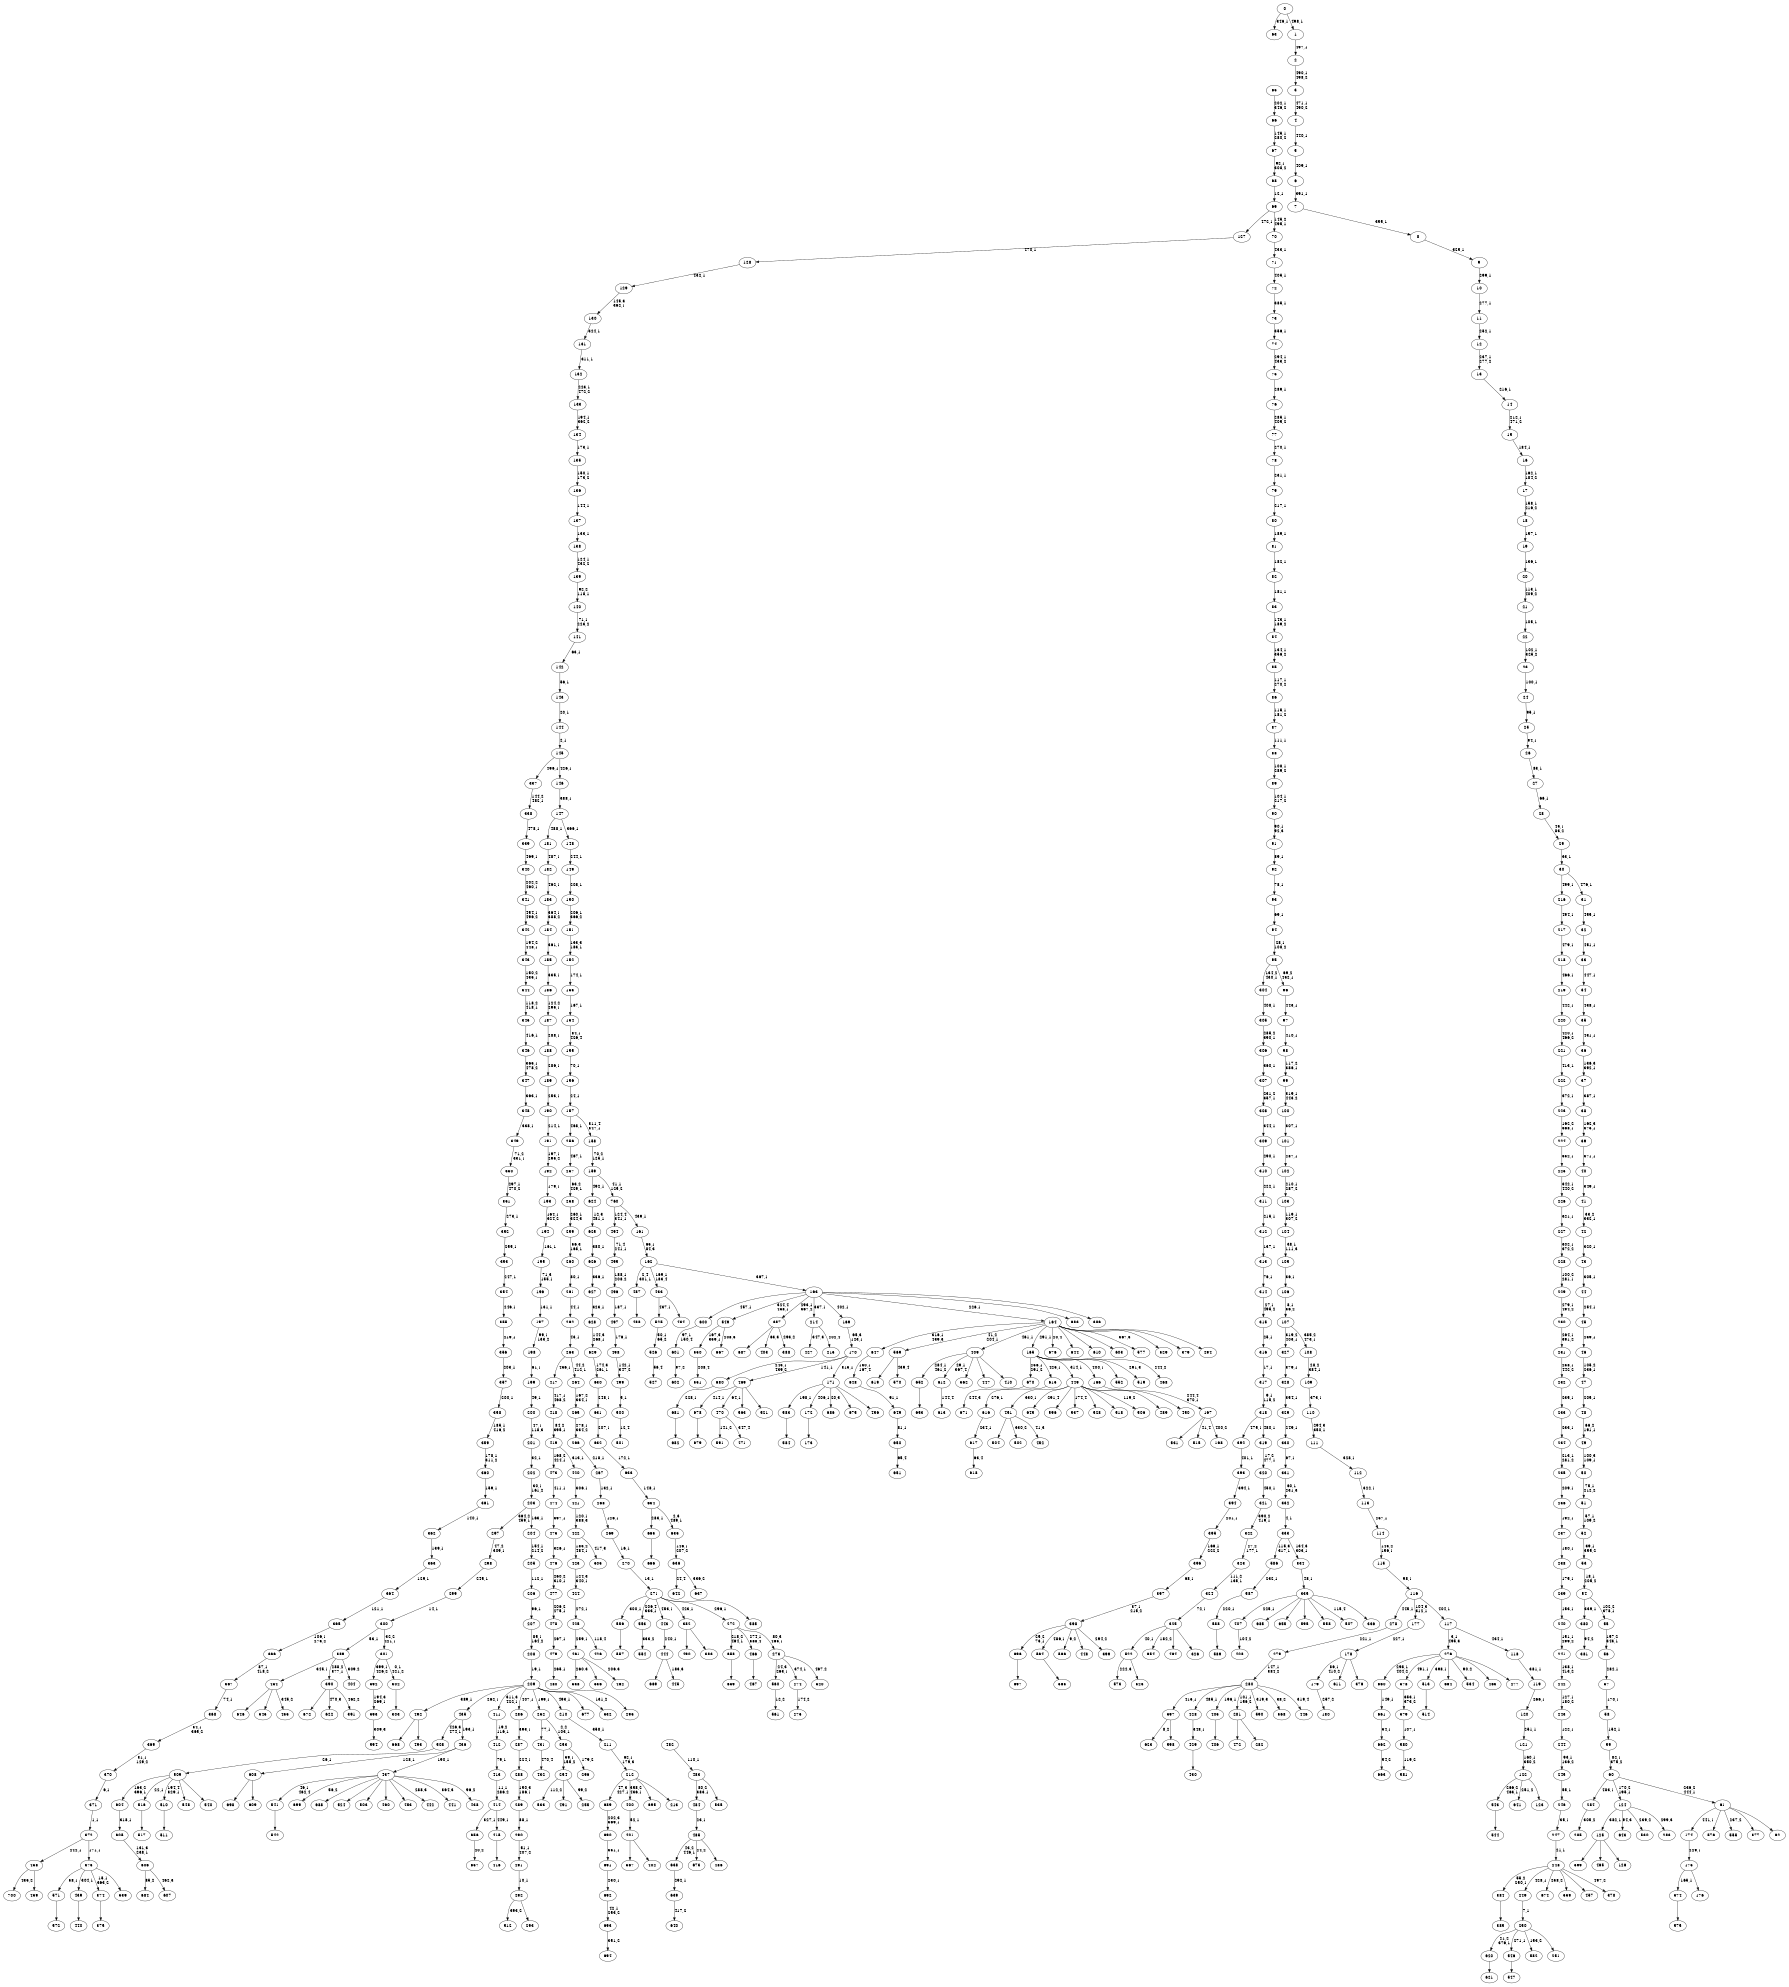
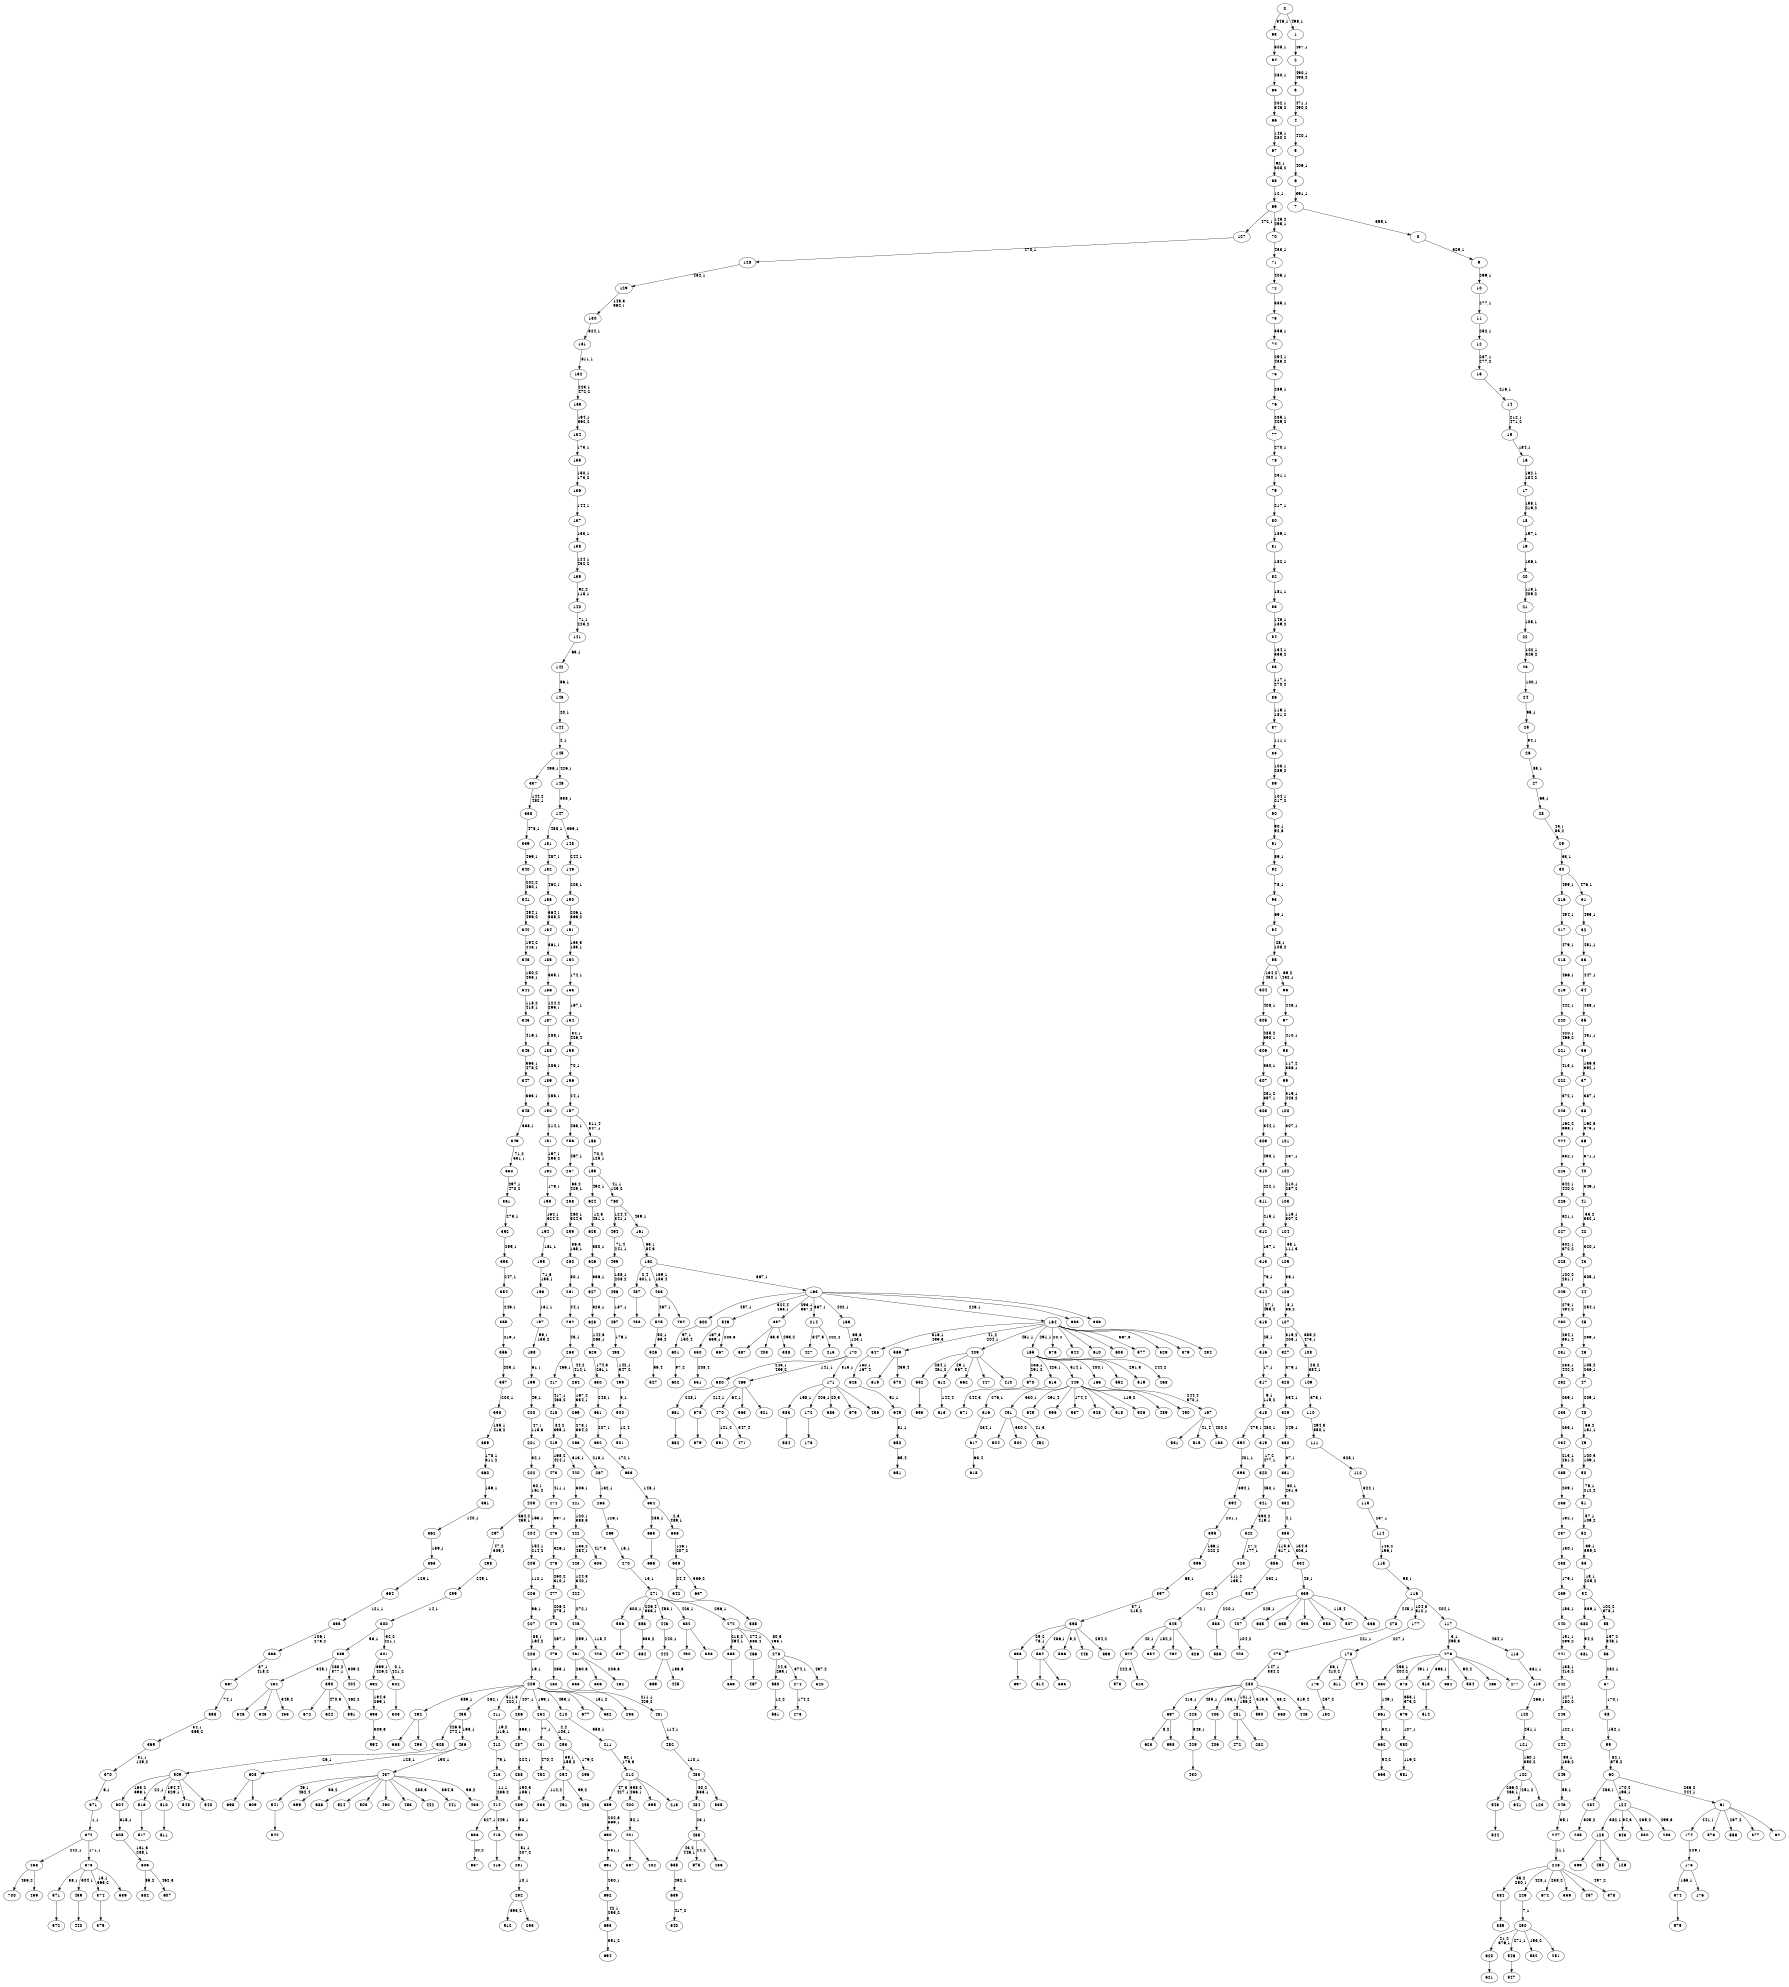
none -> (1274, 60)
none -> (1040, 1684)
none -> (659, 1715)
